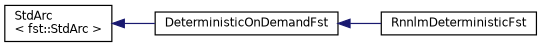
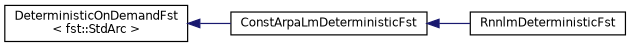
(58, 23) -> (96, 23)
(247, 23) -> (329, 23)
